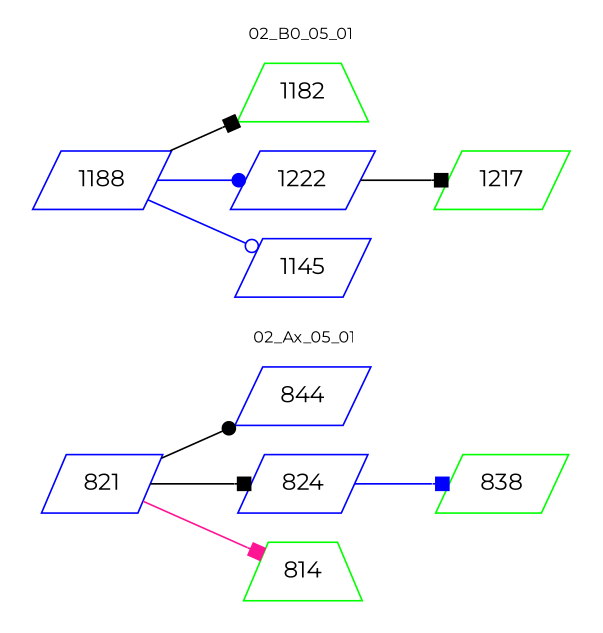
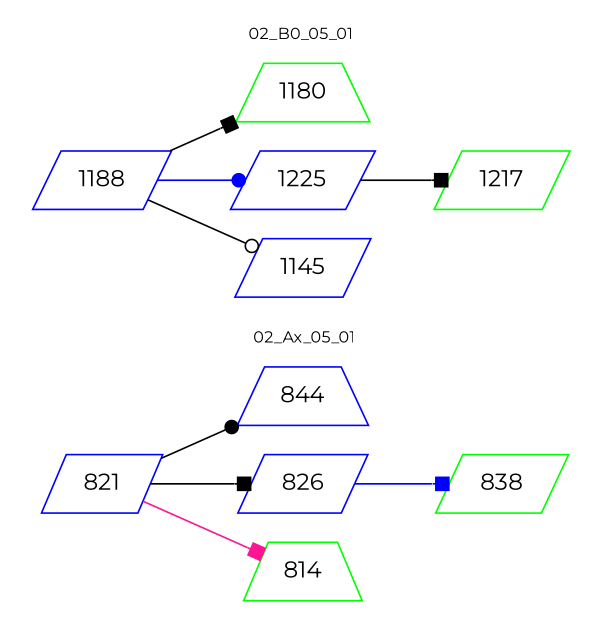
(303, 93) -> (303, 93)
(303, 180) -> (303, 180)
(197, 222) -> (197, 222)
(303, 396) -> (303, 396)
(303, 484) -> (303, 484)
